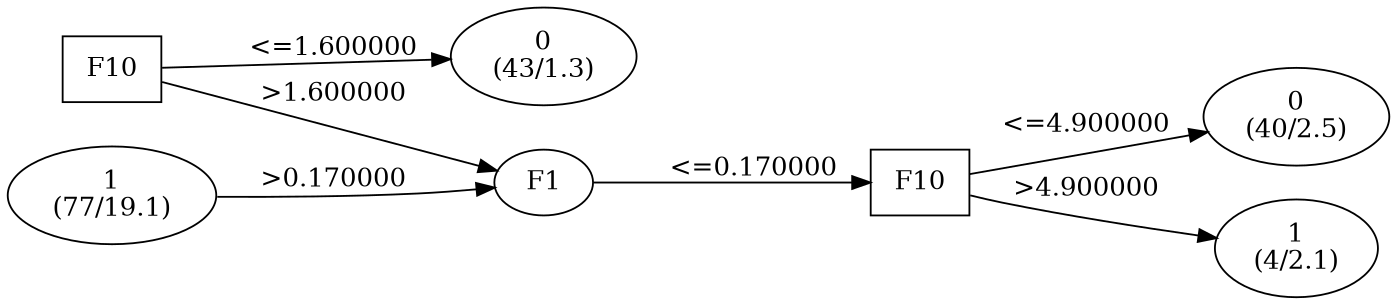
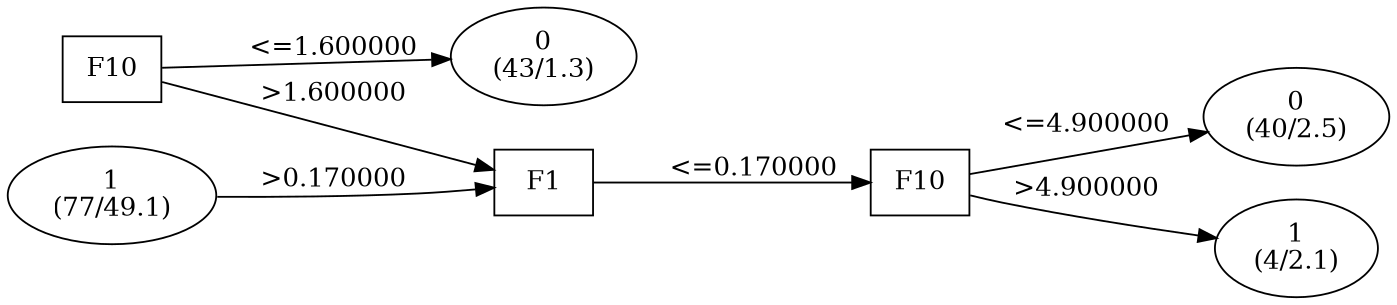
(544, 183) -> (544, 183)
(112, 195) -> (112, 195)
